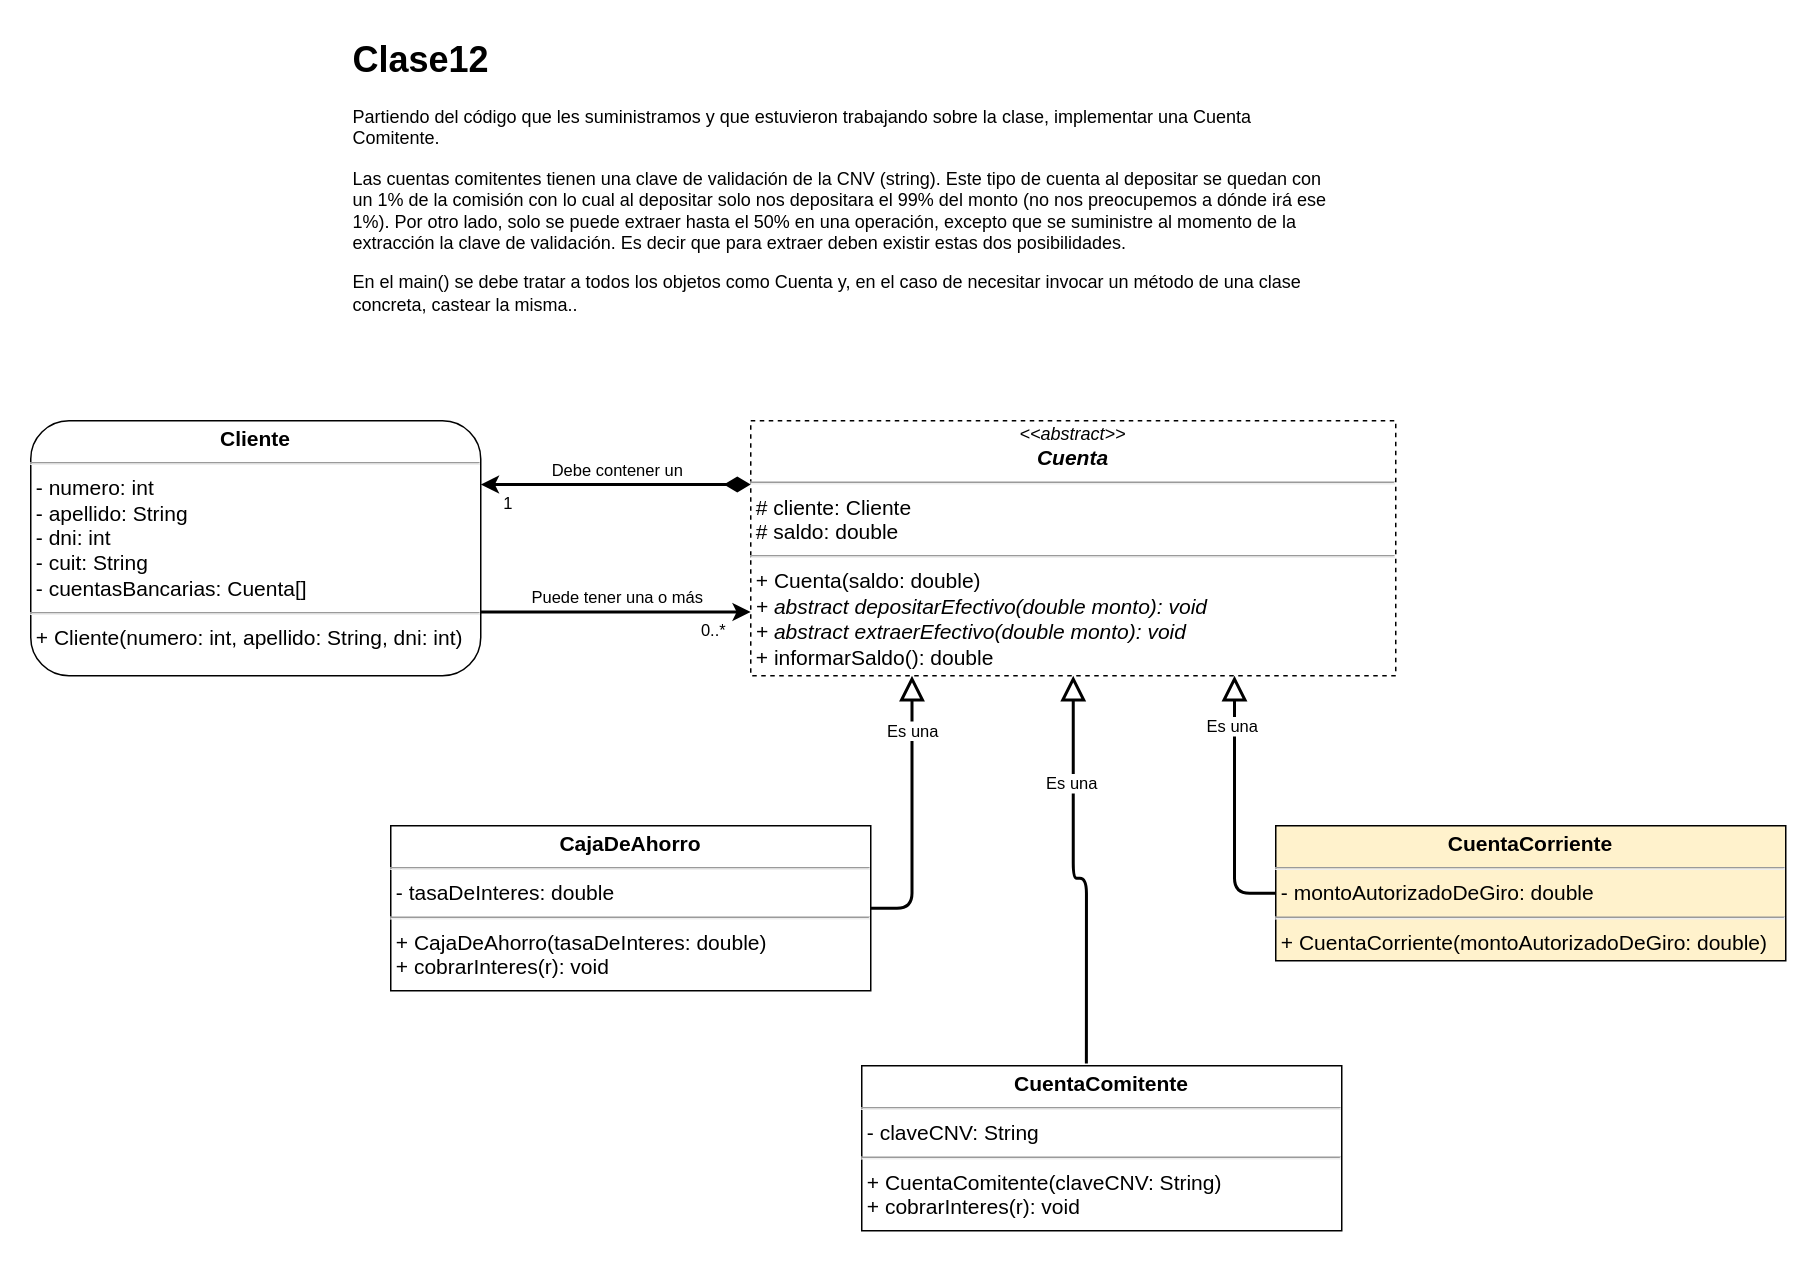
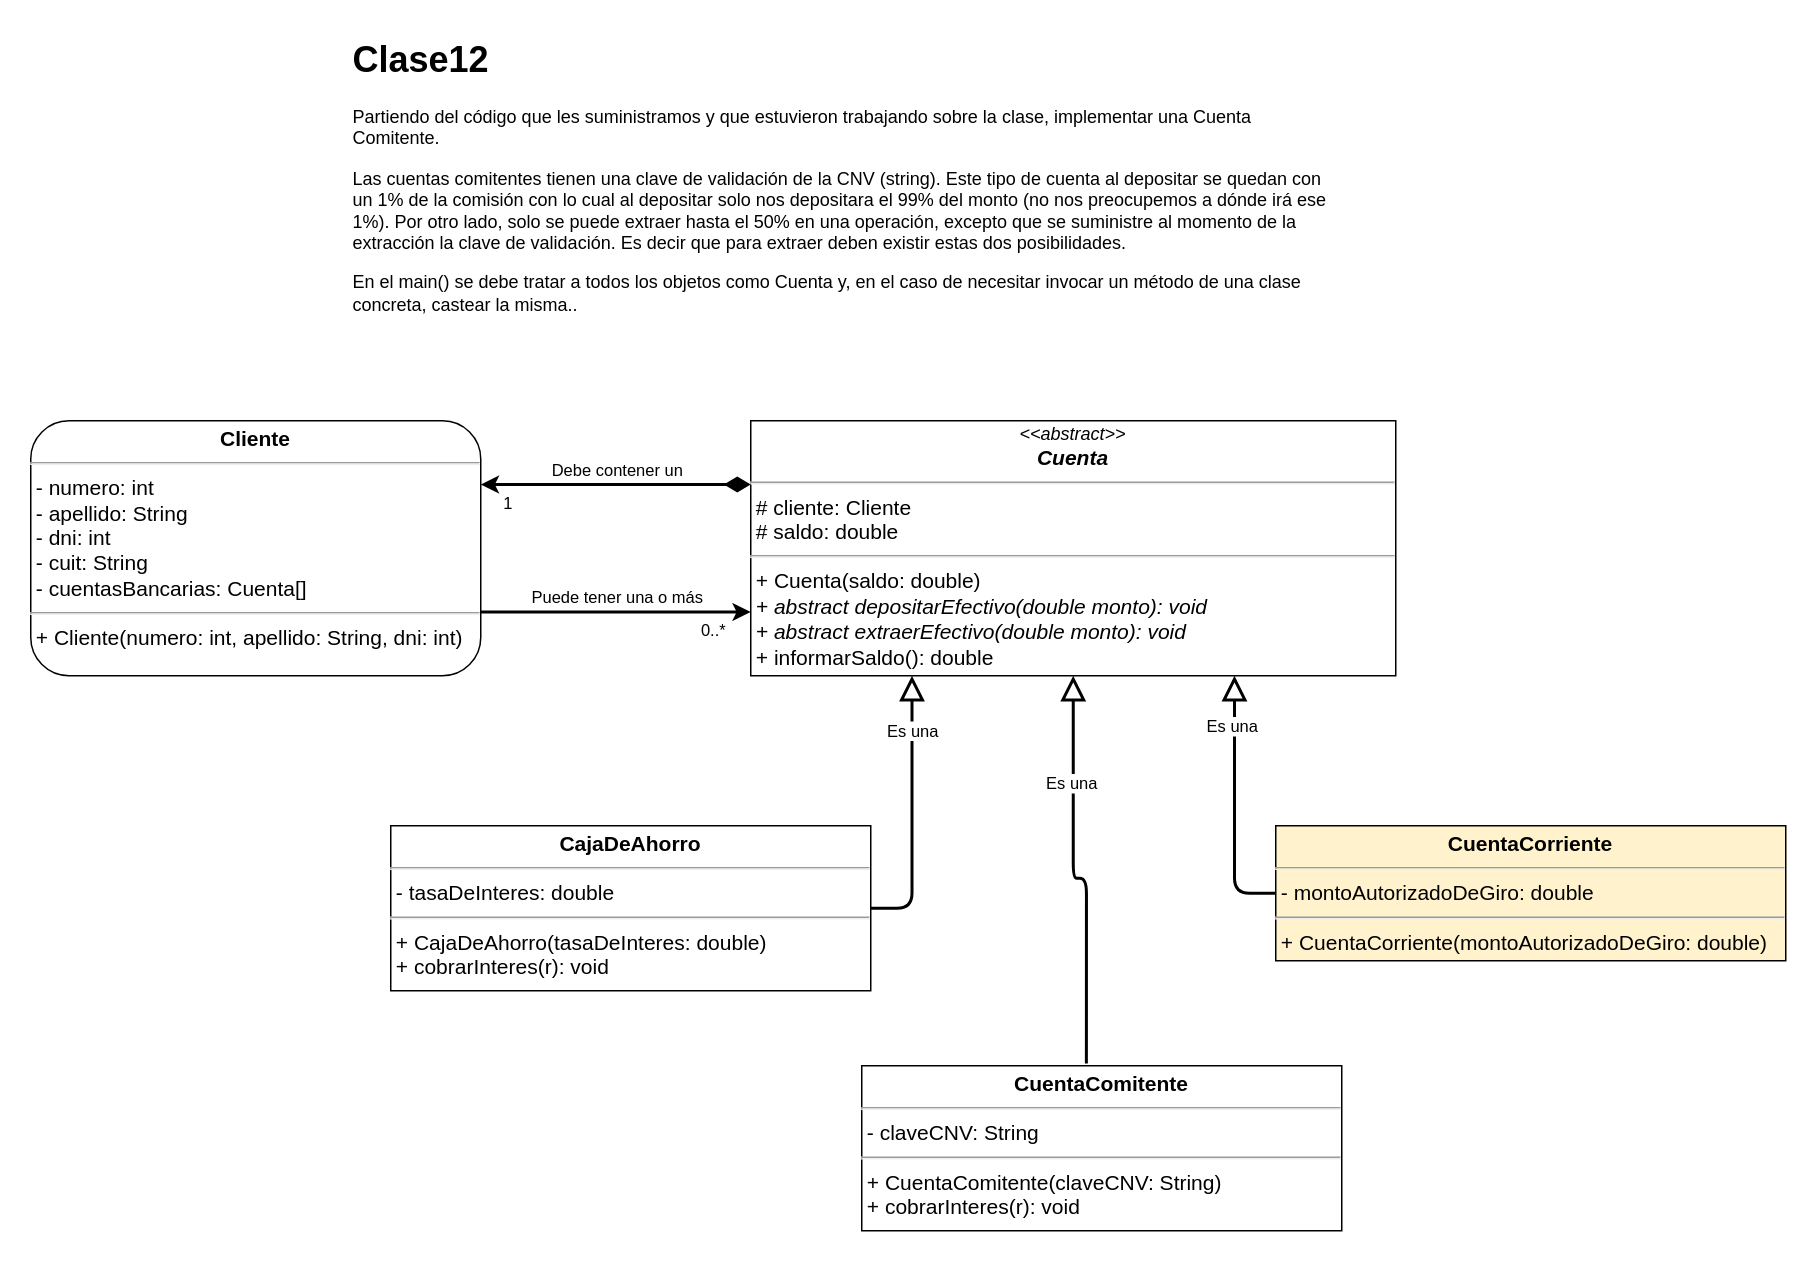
(1073, 548) -> (1073, 548)
